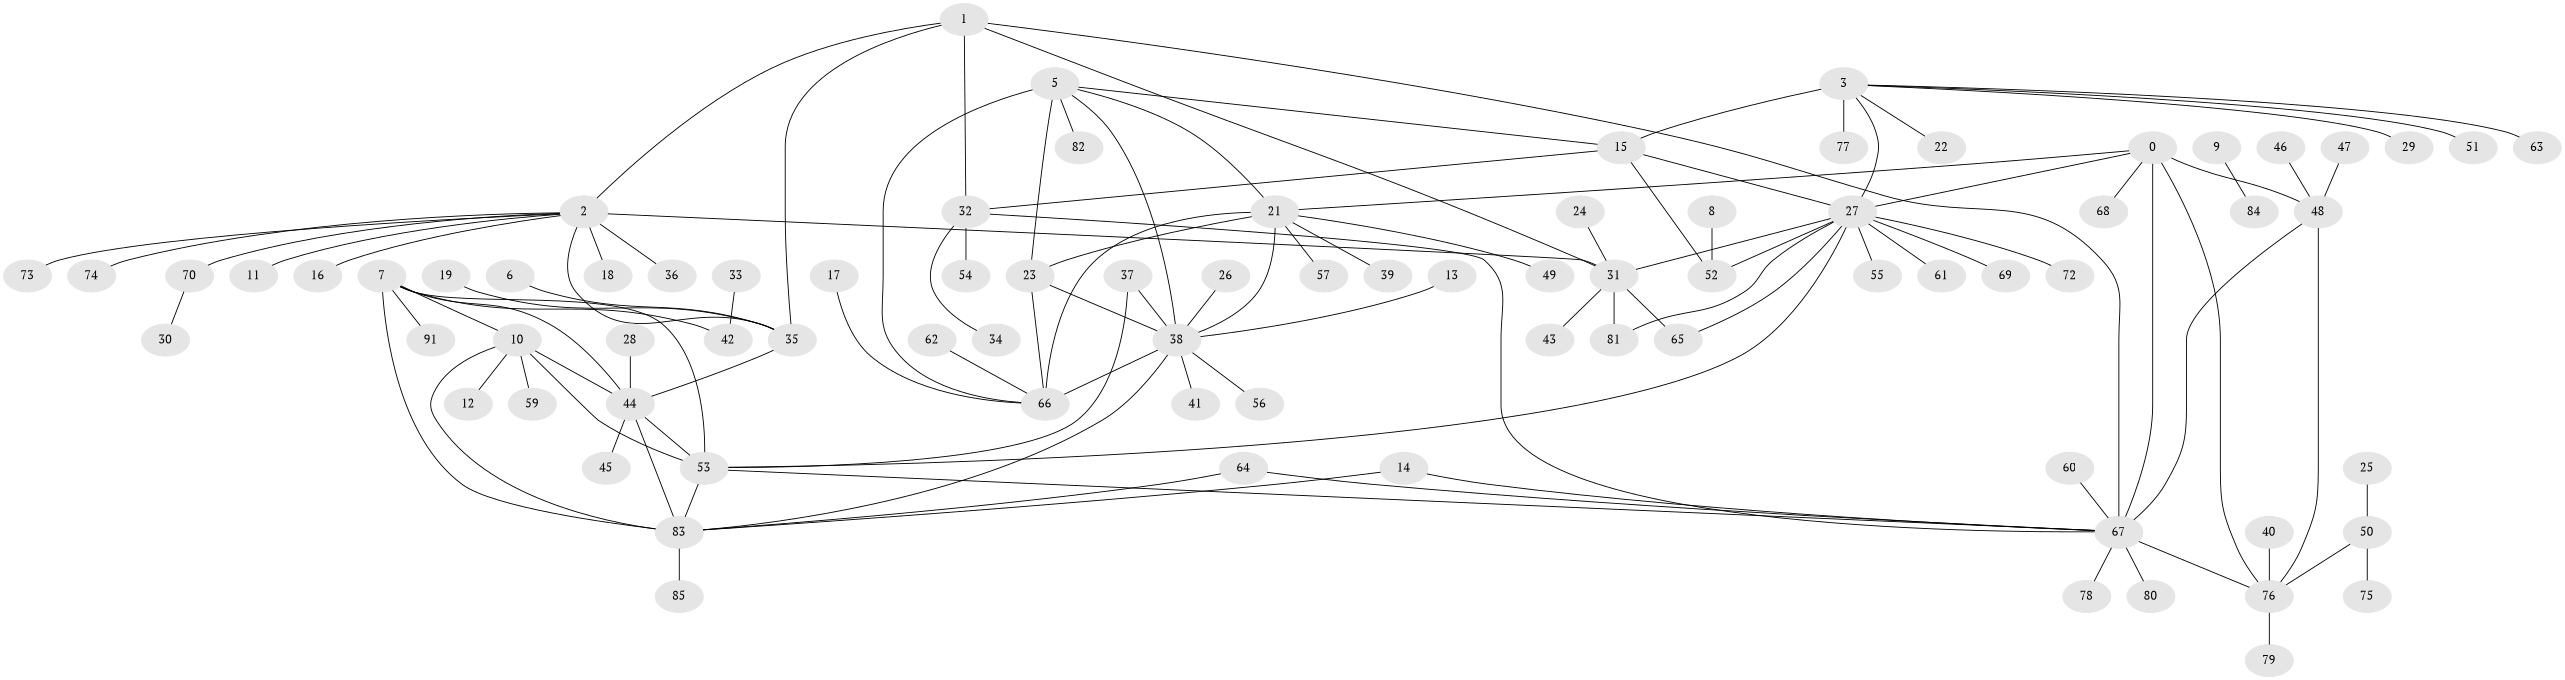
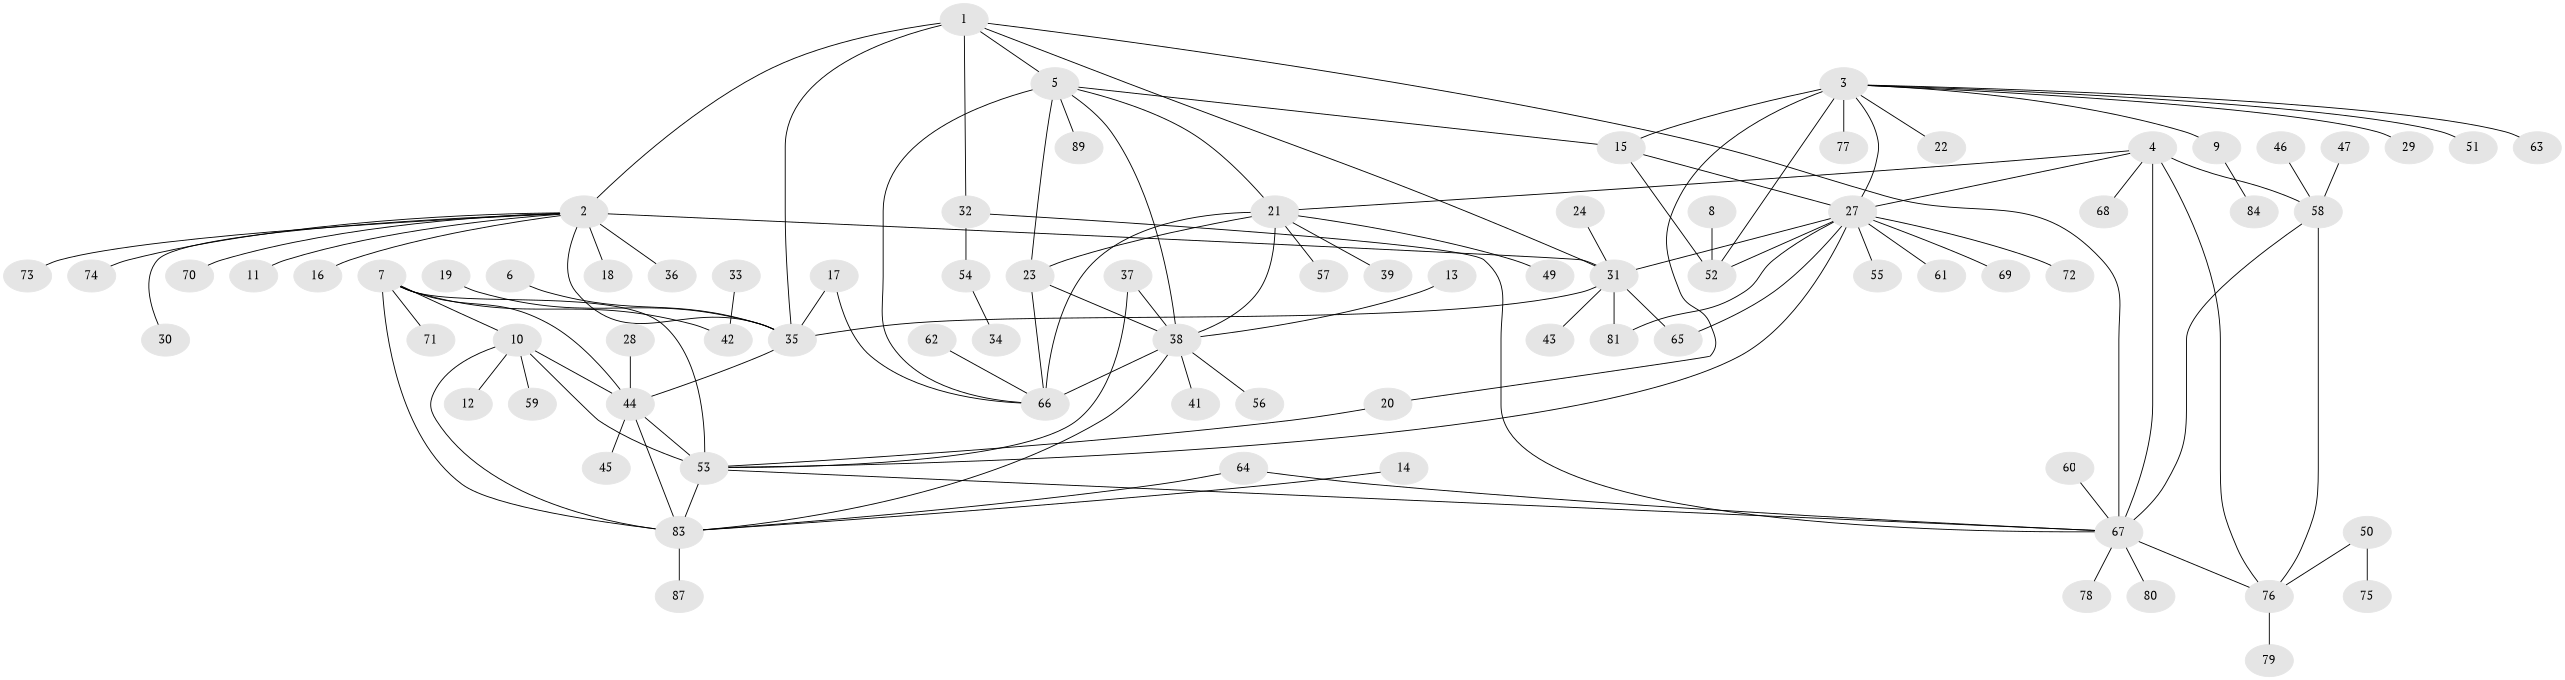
none -> (1010, 52)
none -> (2035, 101)
(1079, 148) -> (1079, 148)
(2153, 148) -> (2153, 148)
(1294, 180) -> none
none -> (1775, 184)
(2318, 212) -> (2318, 212)
(1226, 276) -> none
(932, 285) -> (981, 308)
(178, 308) -> (323, 228)
none -> (813, 308)
none -> (1207, 317)
(431, 340) -> (431, 340)
none -> (1388, 404)
(2367, 468) -> none
(1593, 496) -> none
(2269, 532) -> none
(679, 596) -> (679, 596)
